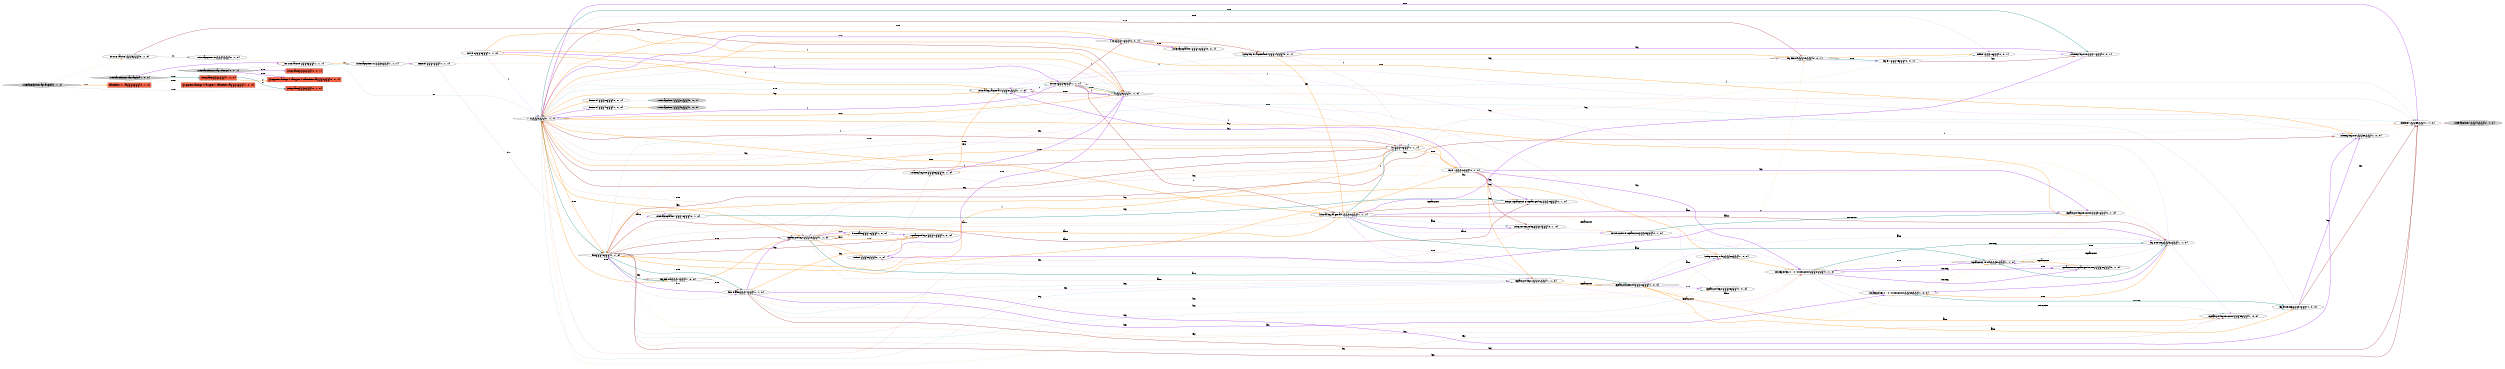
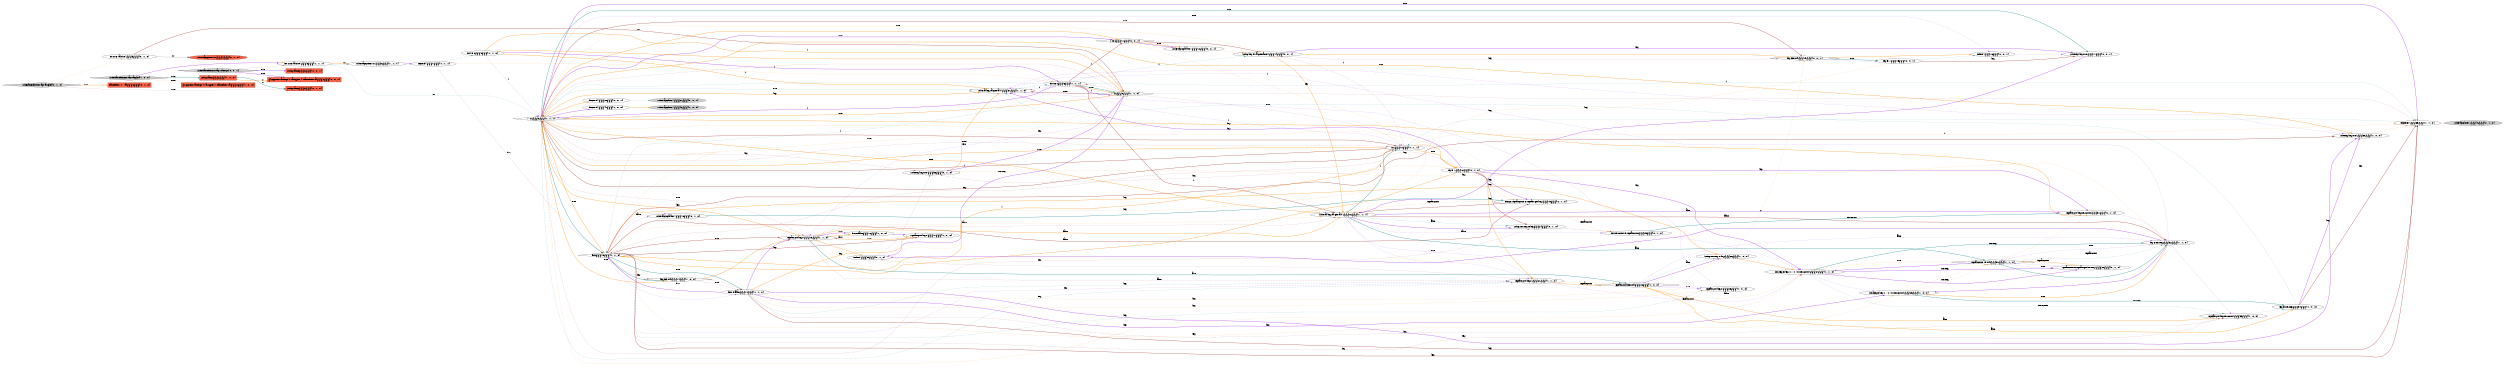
(218, 57) -> (218, 57)
(1002, 171) -> (1002, 171)
